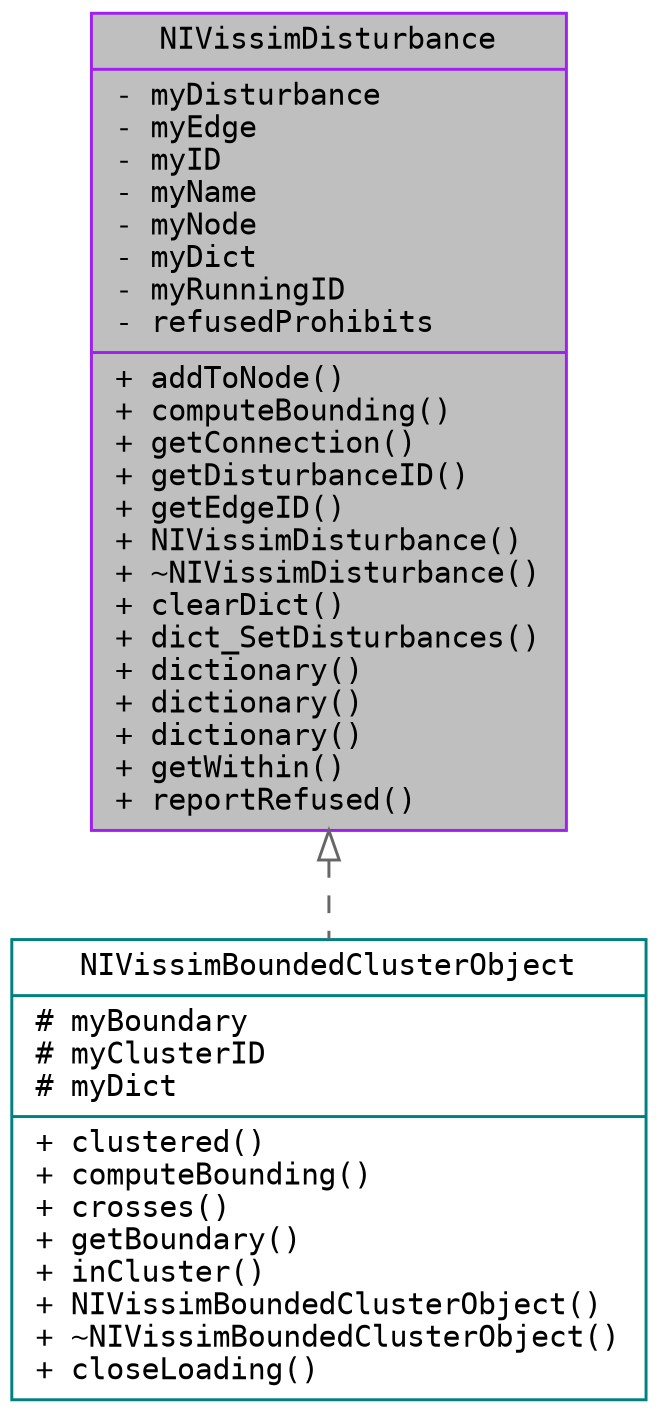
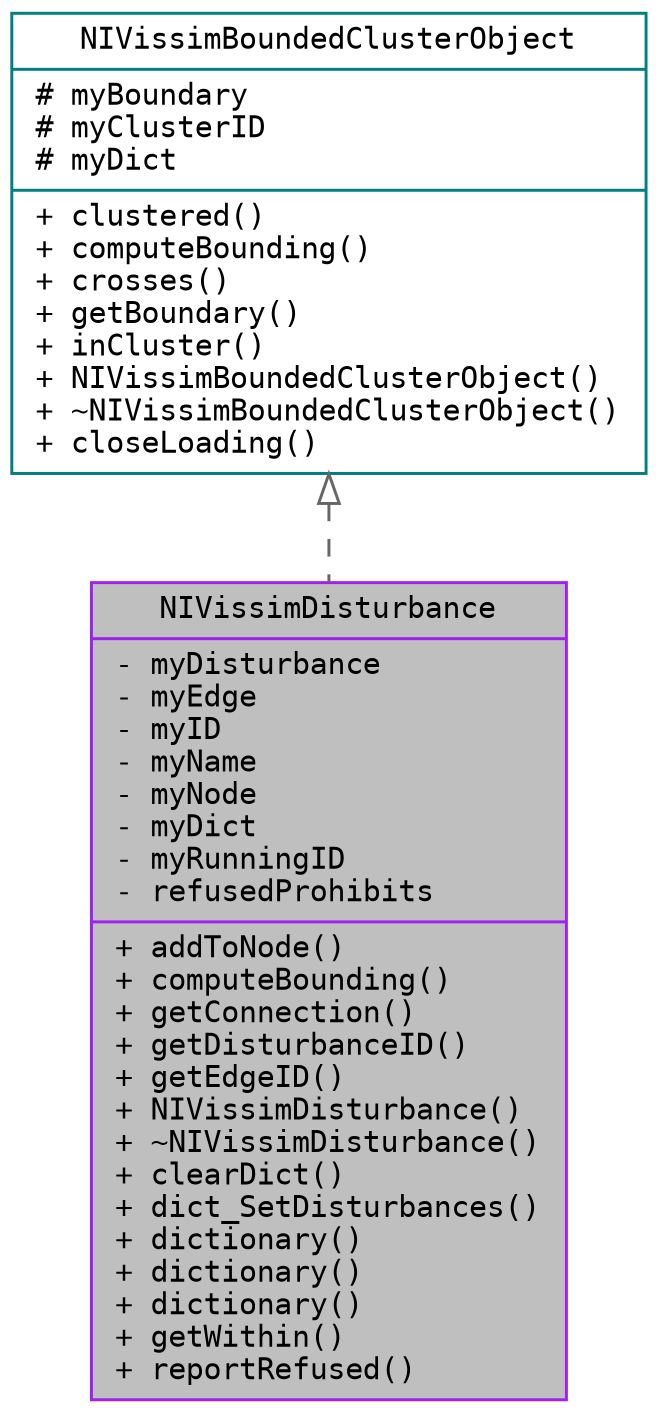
(329, 900) -> (329, 543)
